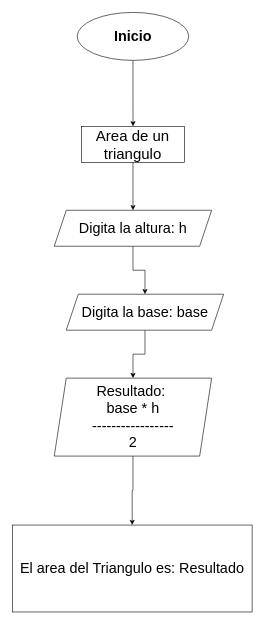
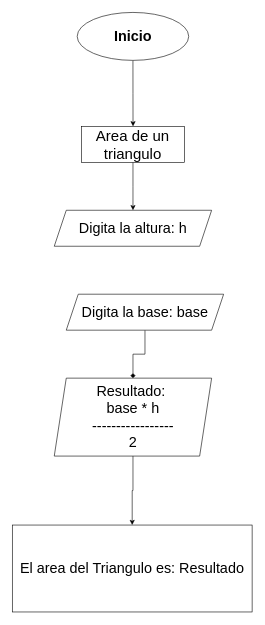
(144, 270) -> none
(133, 372) -> (133, 372)
